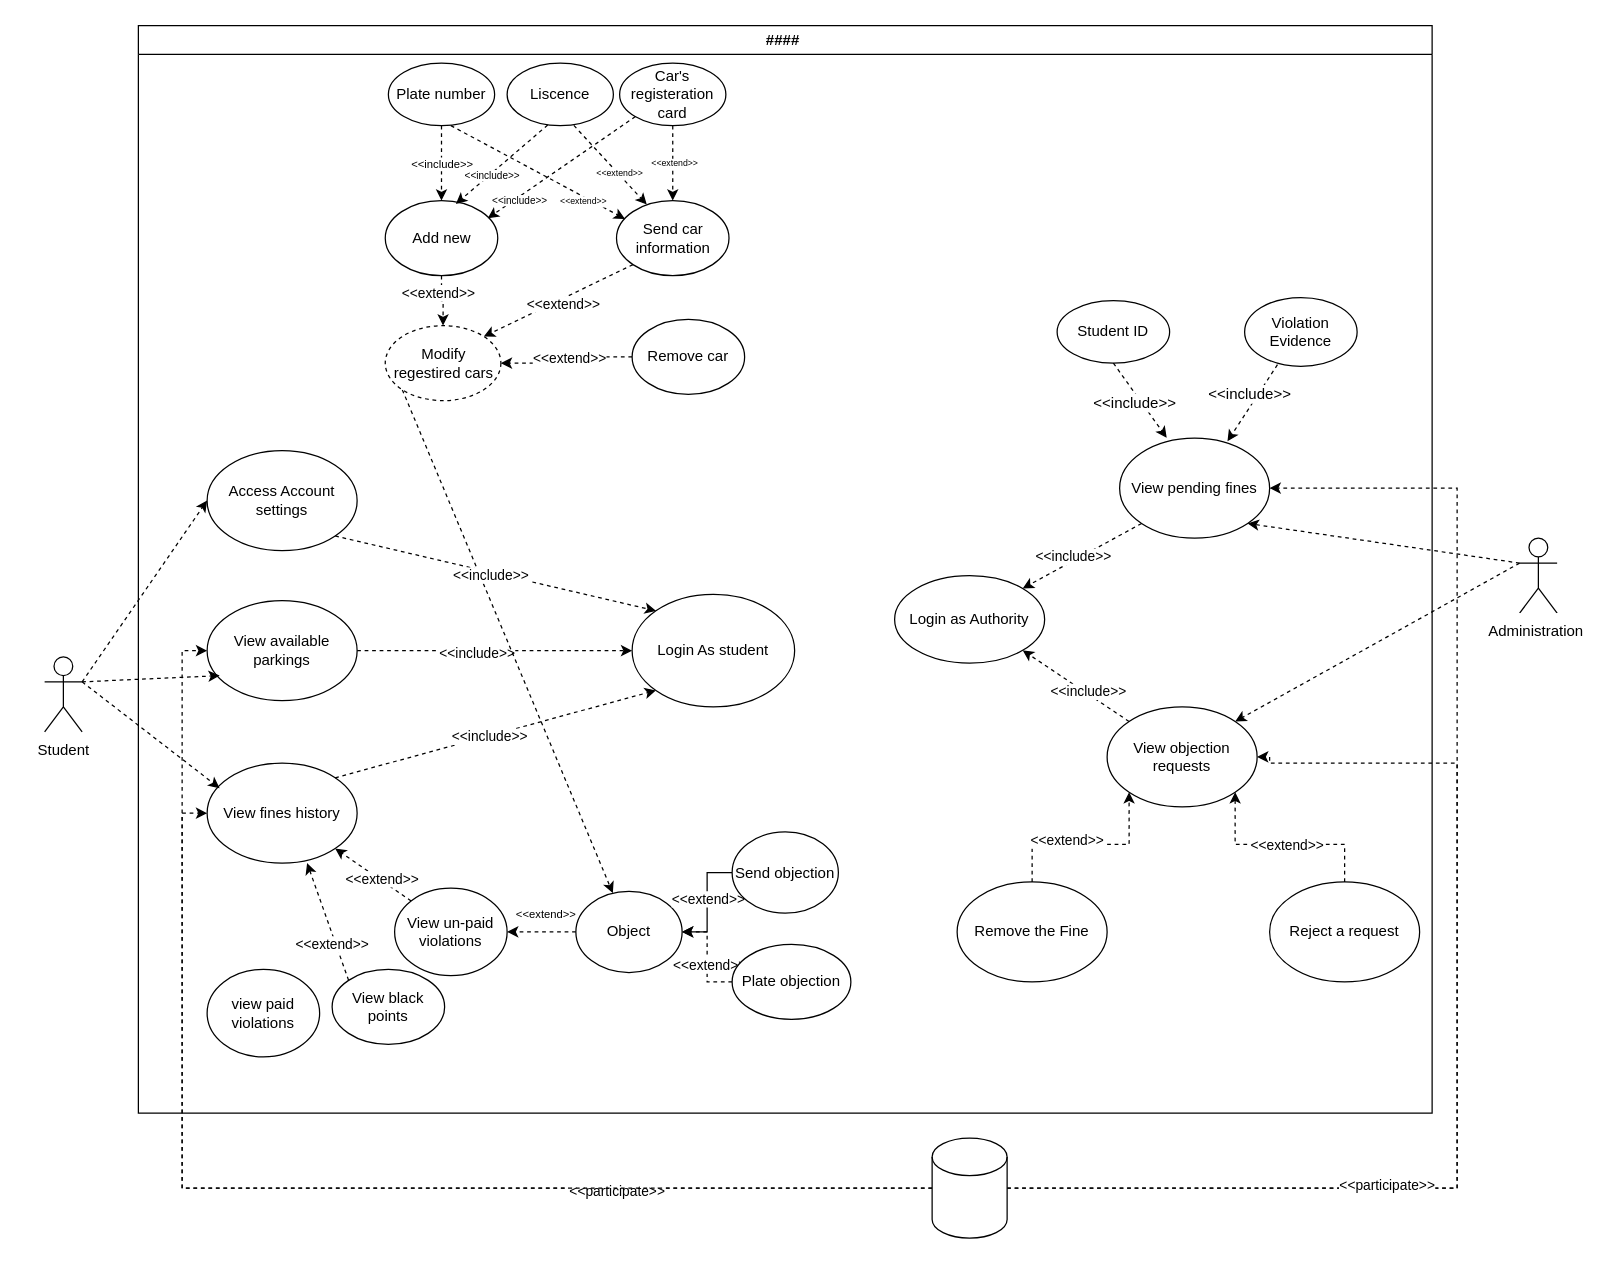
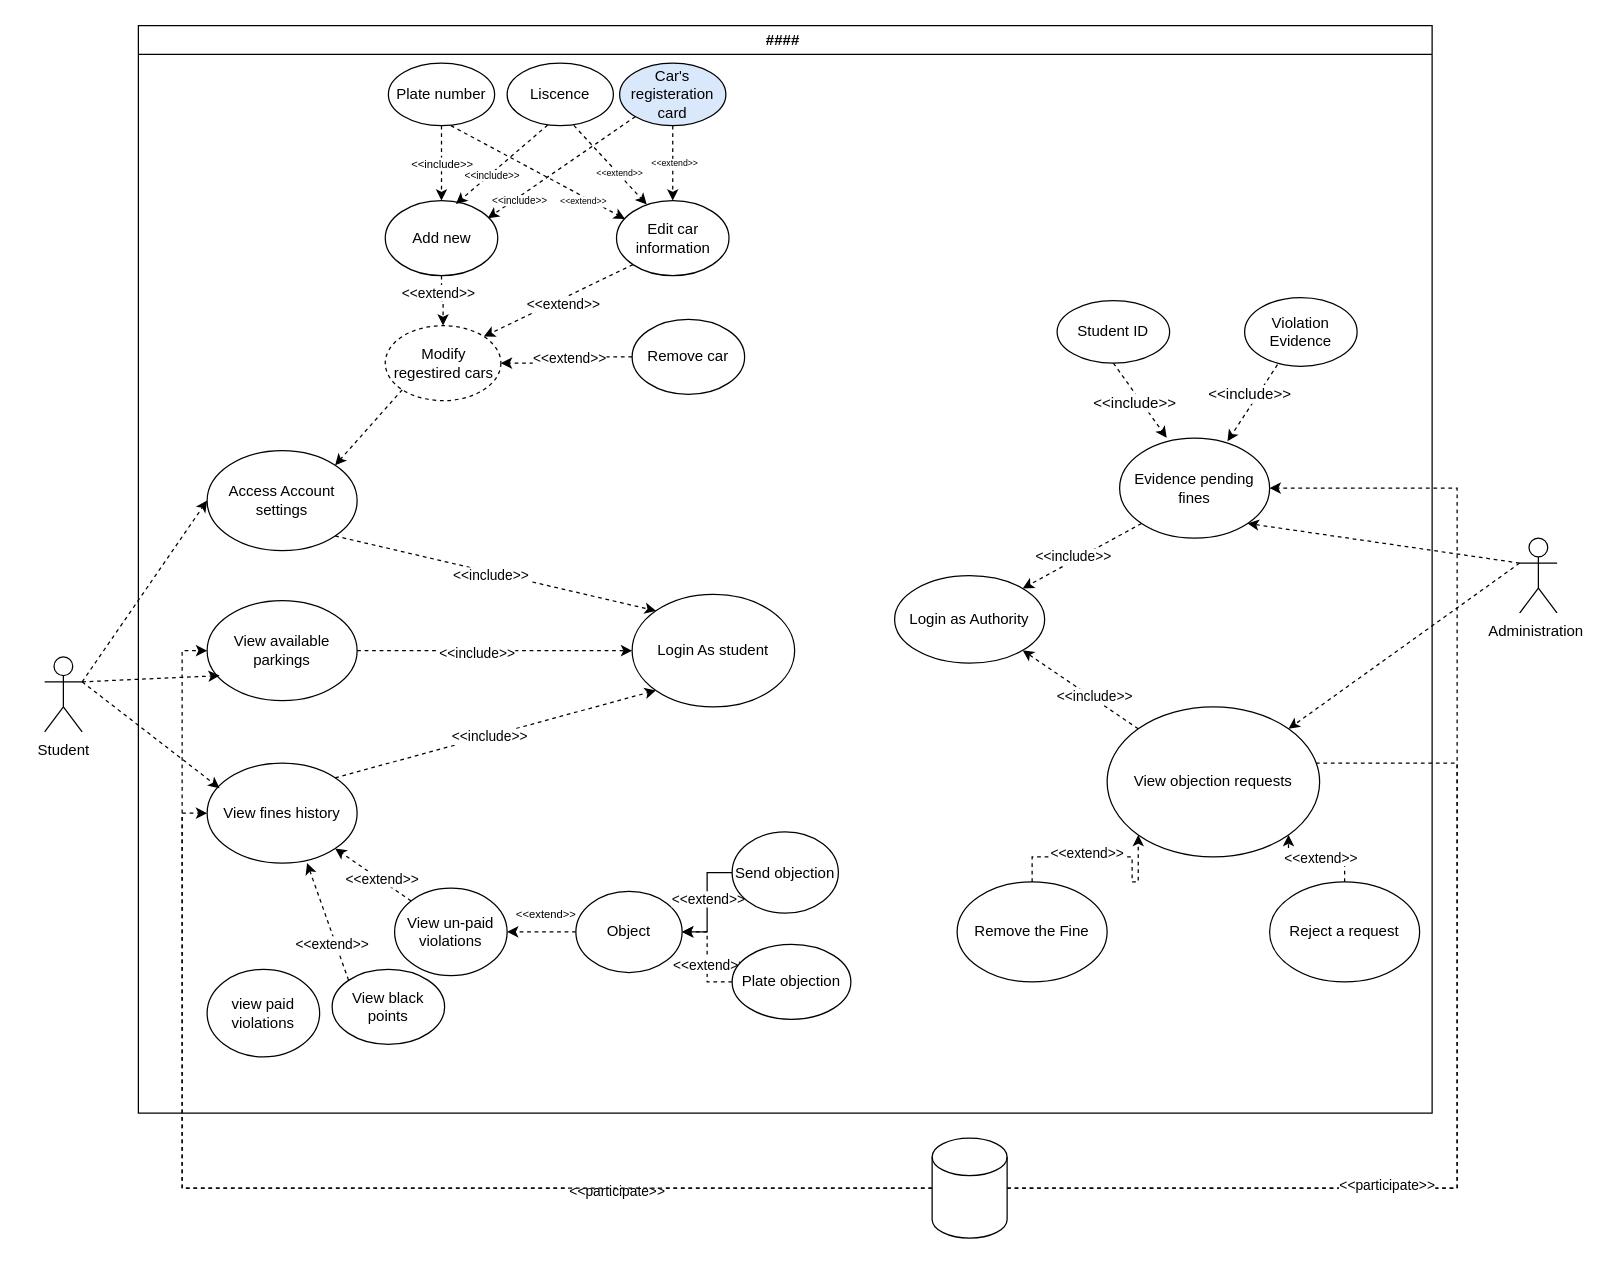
(673, 94) -> (673, 94)
(673, 238) -> (673, 238)
(1194, 488) -> (1194, 488)
(546, 733) -> (371, 424)
(1182, 757) -> (1213, 782)
